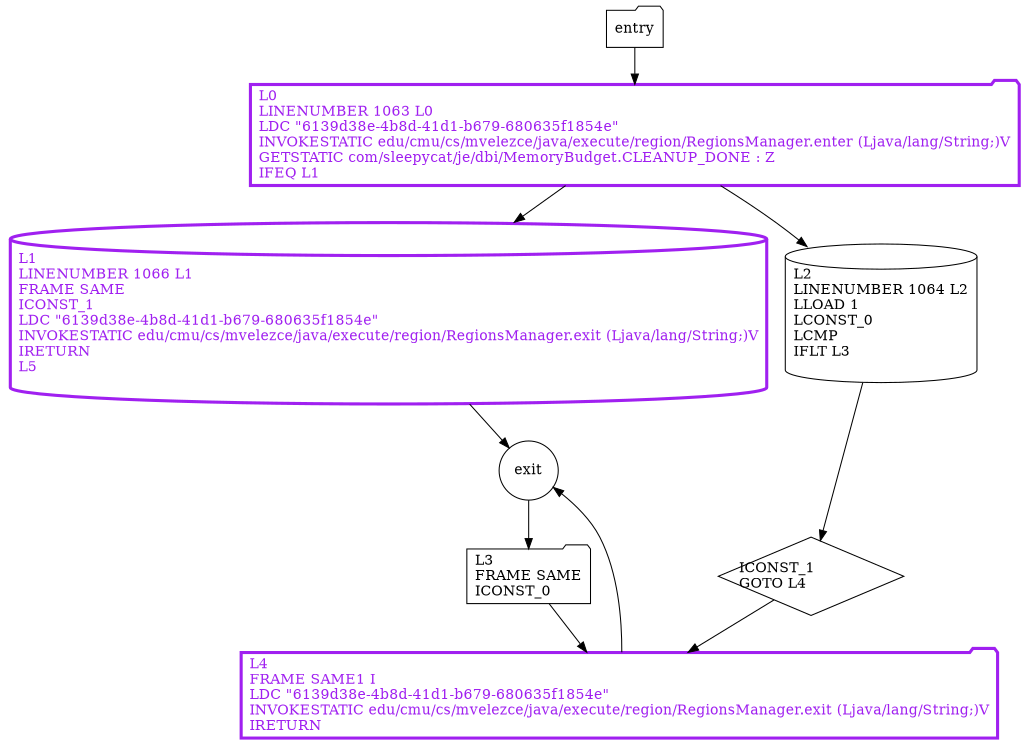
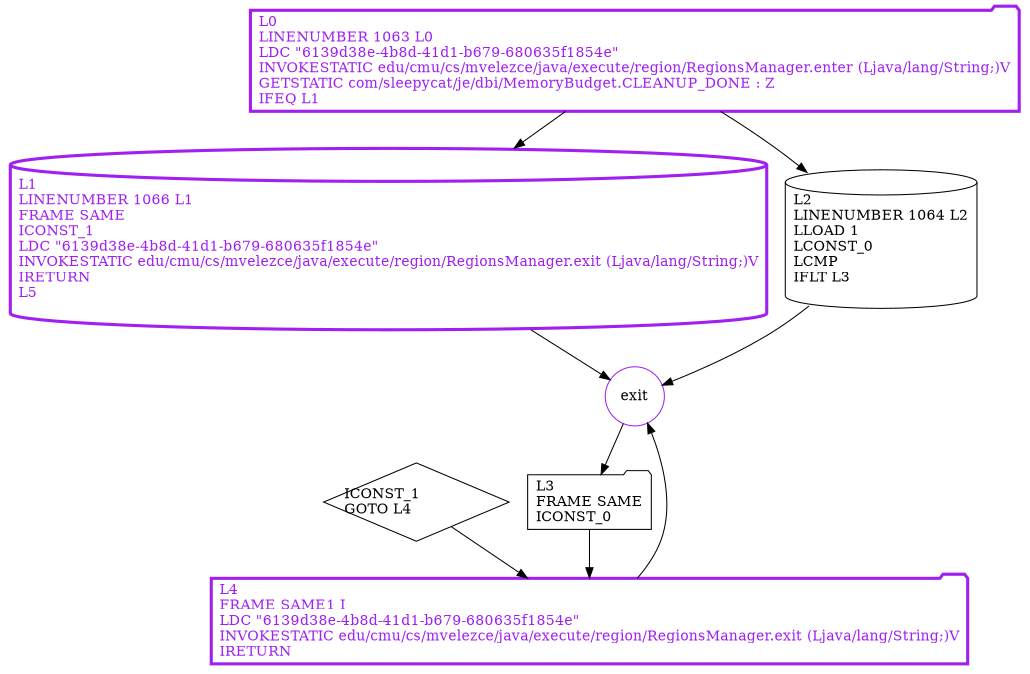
(635, 29) -> none
(843, 457) -> (743, 349)
(529, 471) -> (635, 396)
